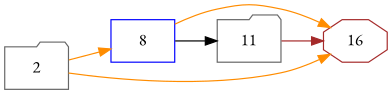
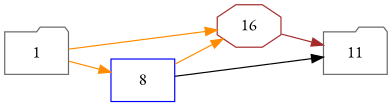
(296, 41) -> (297, 38)
(37, 68) -> (37, 53)
